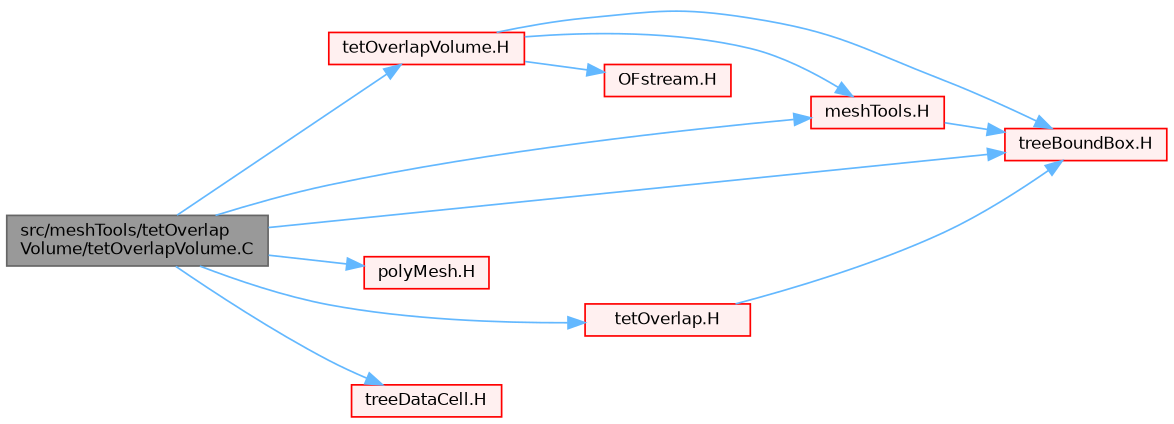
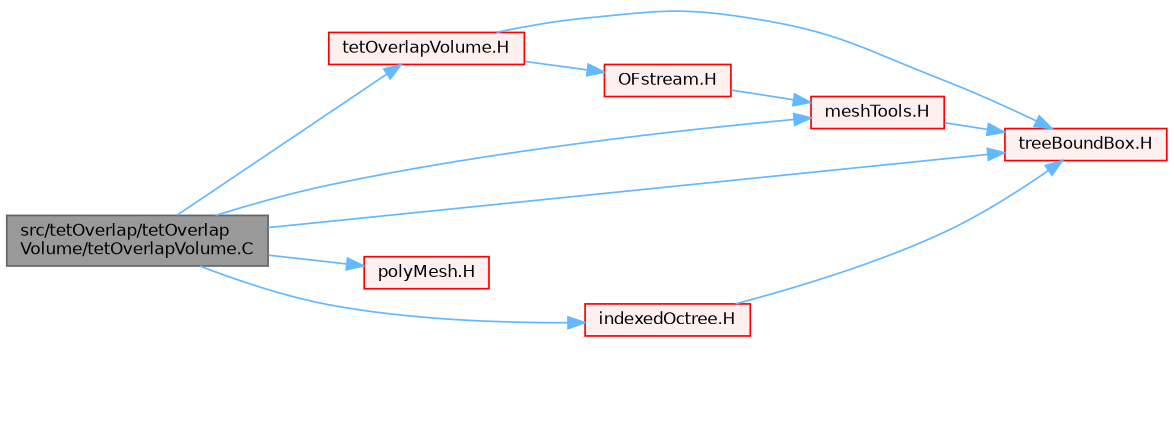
(686, 38) -> (762, 95)
(137, 241) -> (137, 241)
(668, 320) -> (668, 320)
(427, 401) -> none
